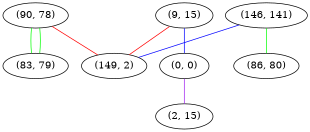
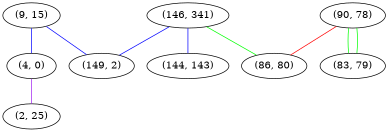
(266, 15) -> (188, 15)
(75, 41) -> (313, 41)
(149, 41) -> (66, 41)
(184, 66) -> (32, 66)
none -> (188, 66)
(184, 116) -> (32, 116)
